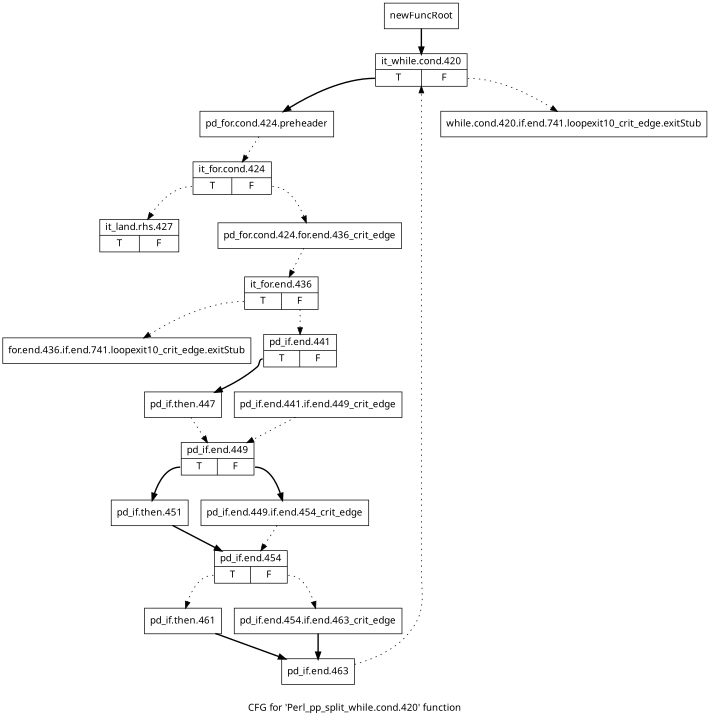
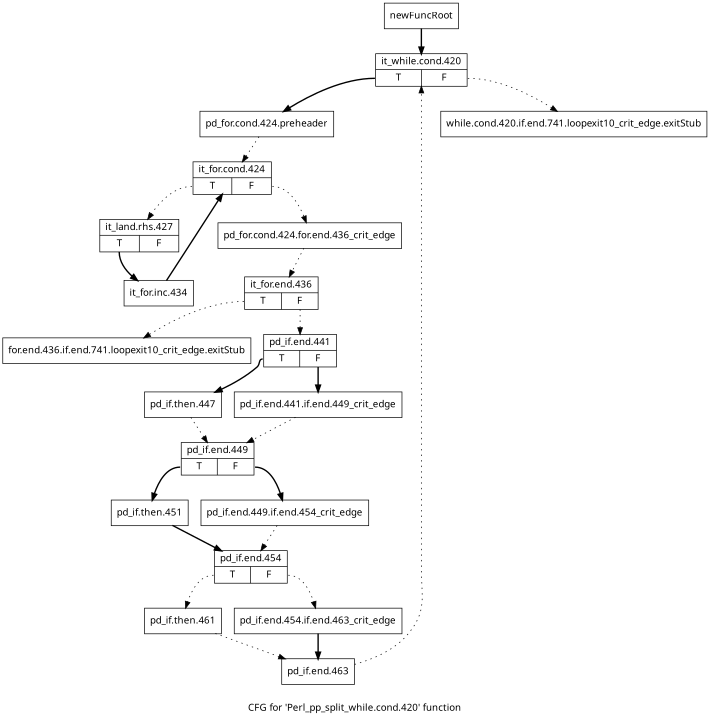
none -> (159, 293)
none -> (318, 376)
(247, 645) -> (247, 645)
